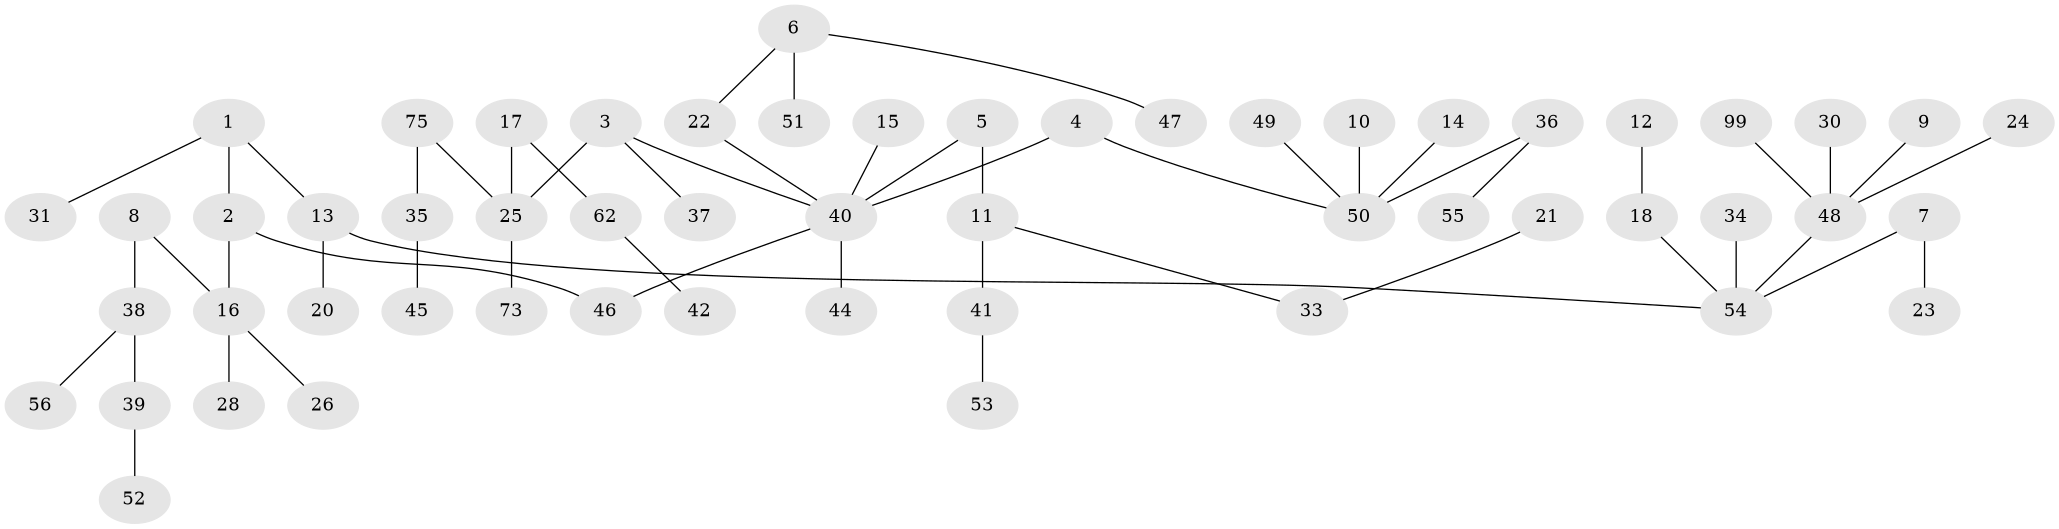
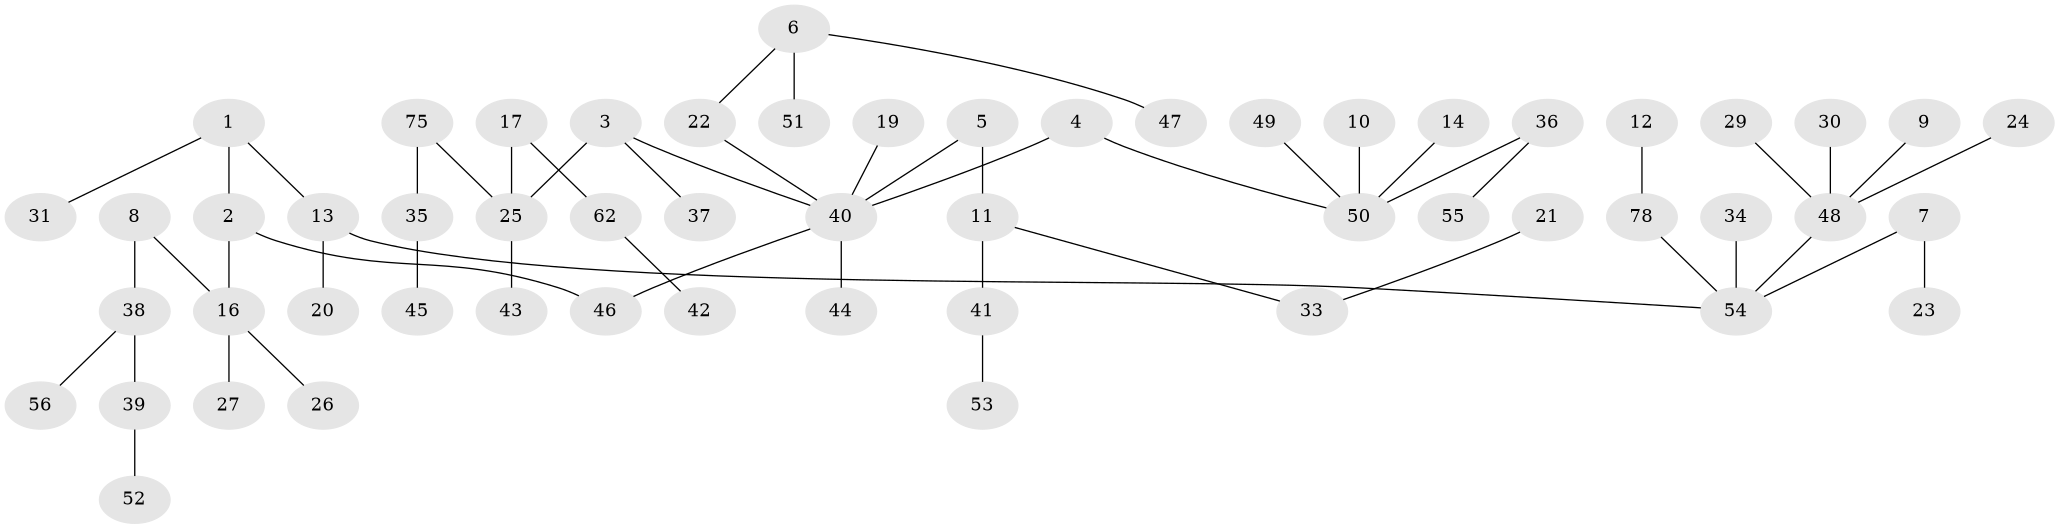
(888, 123) -> (888, 123)
(1736, 123) -> (1736, 123)
(1642, 217) -> (1642, 217)
(512, 311) -> (512, 311)
(229, 406) -> (229, 406)
